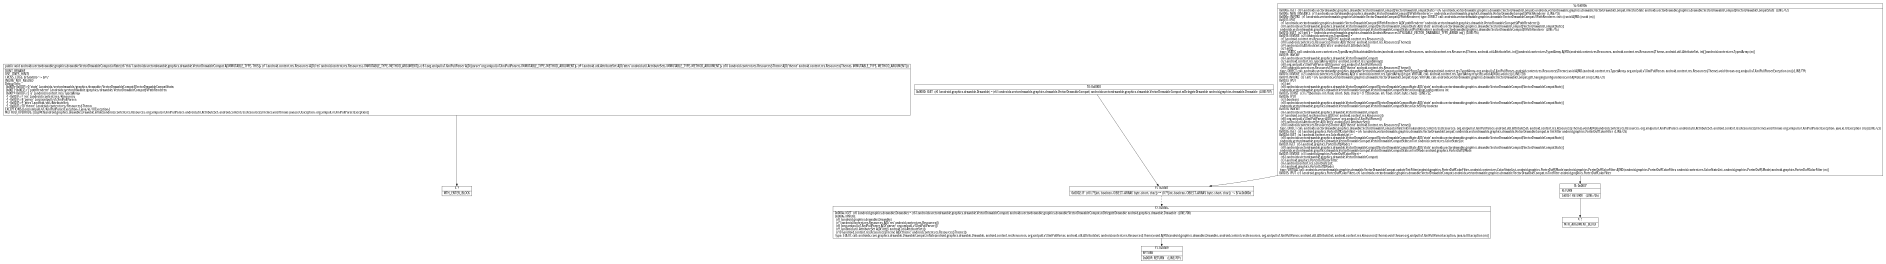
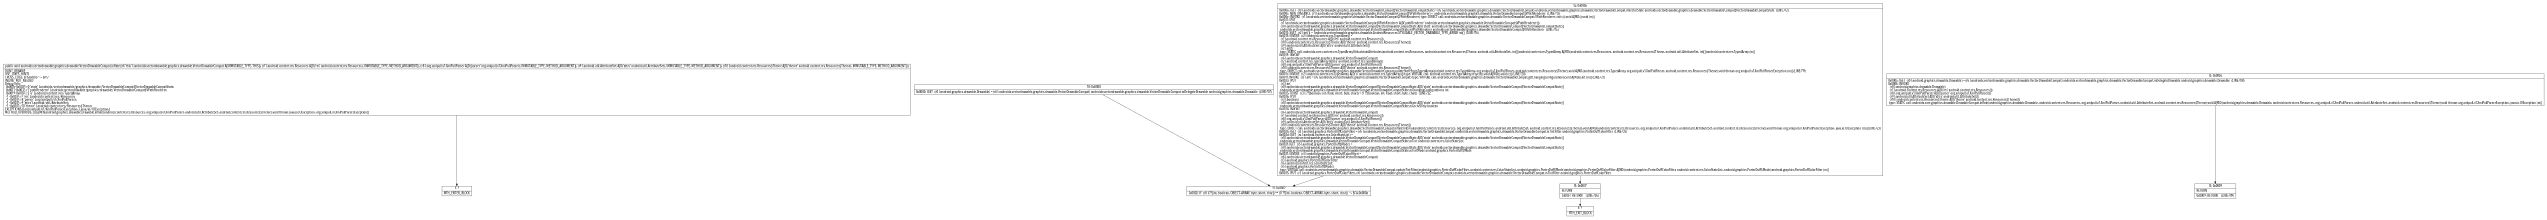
(1162, 200) -> none
(1580, 225) -> (1580, 213)
